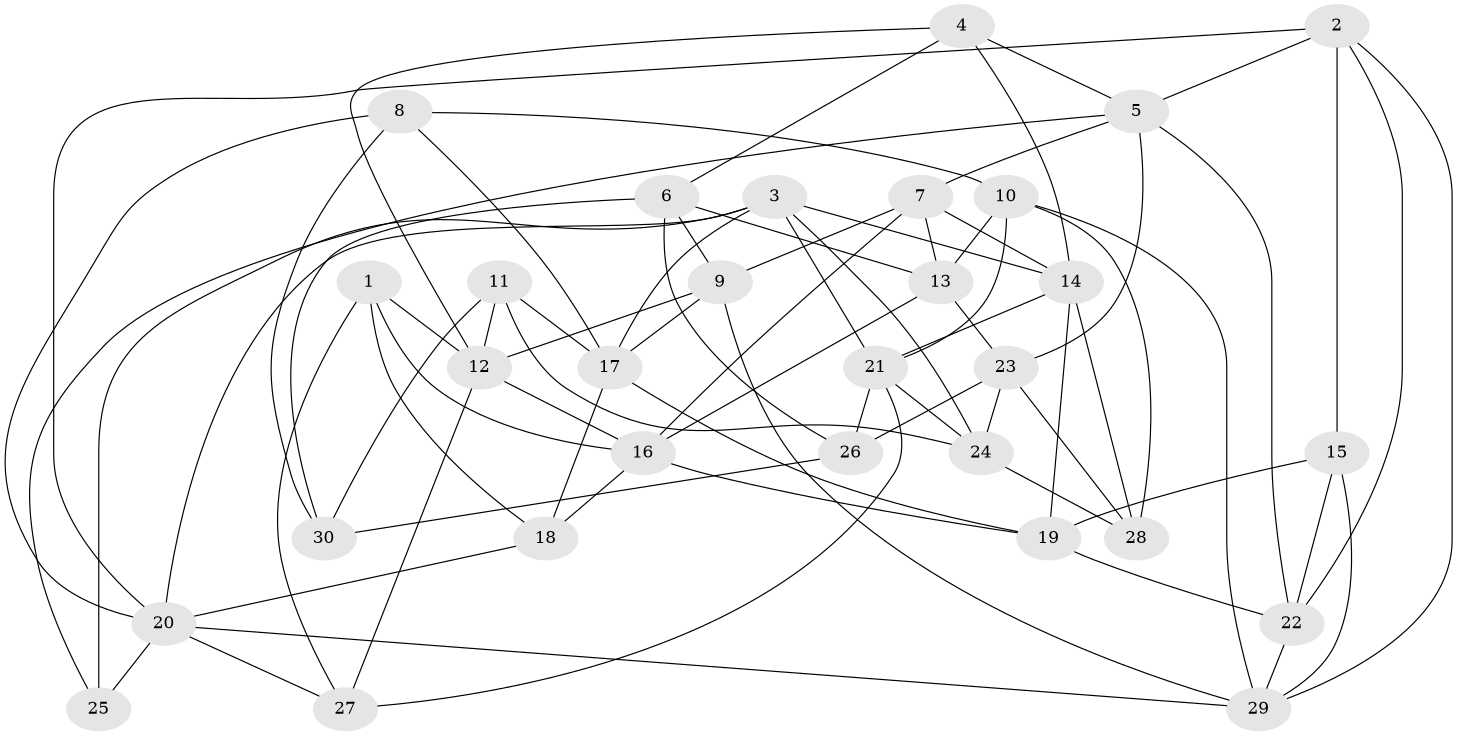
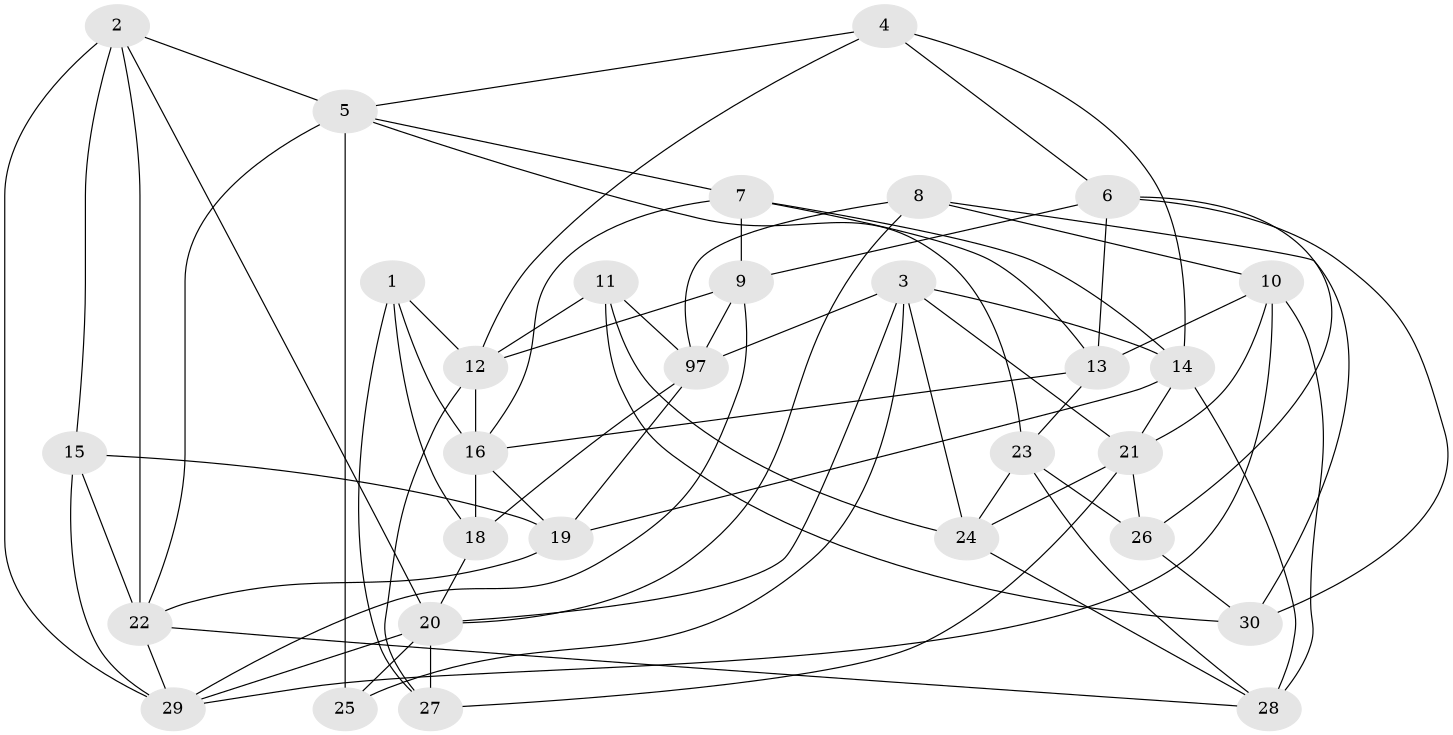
(610, 368) -> (696, 368)
none -> (731, 671)
